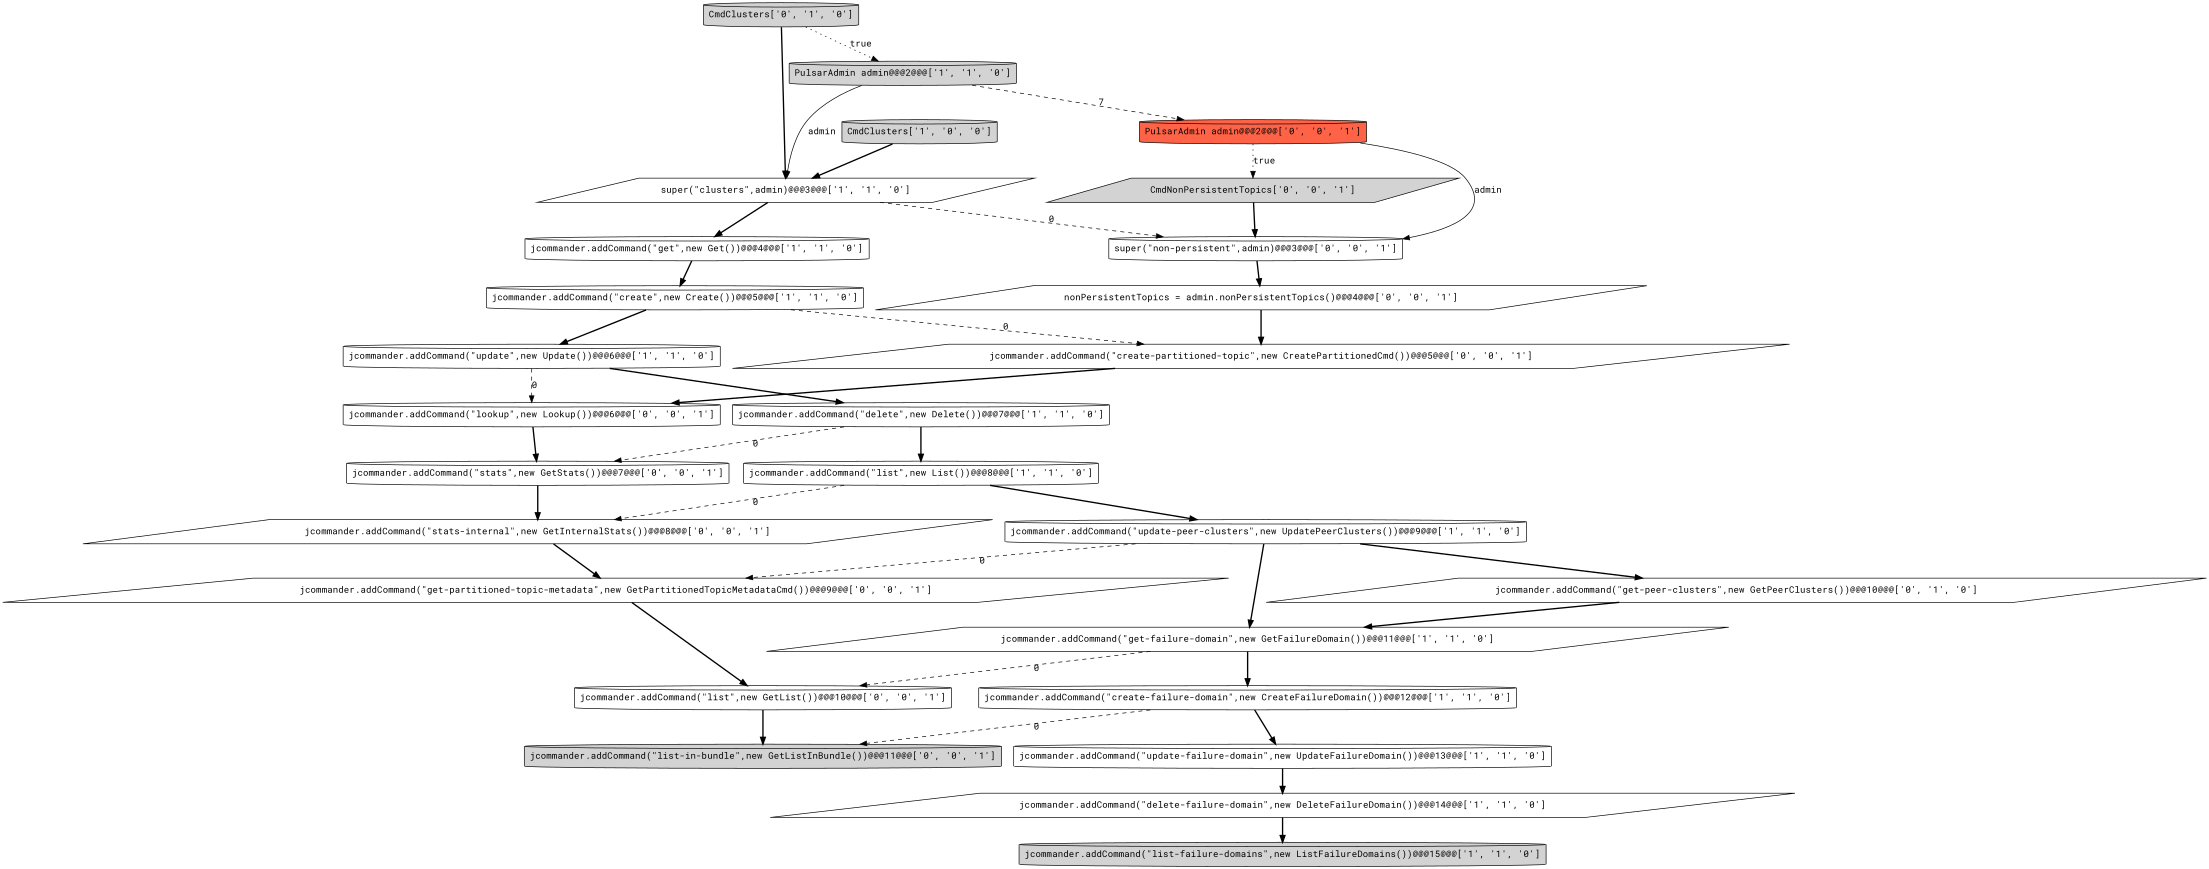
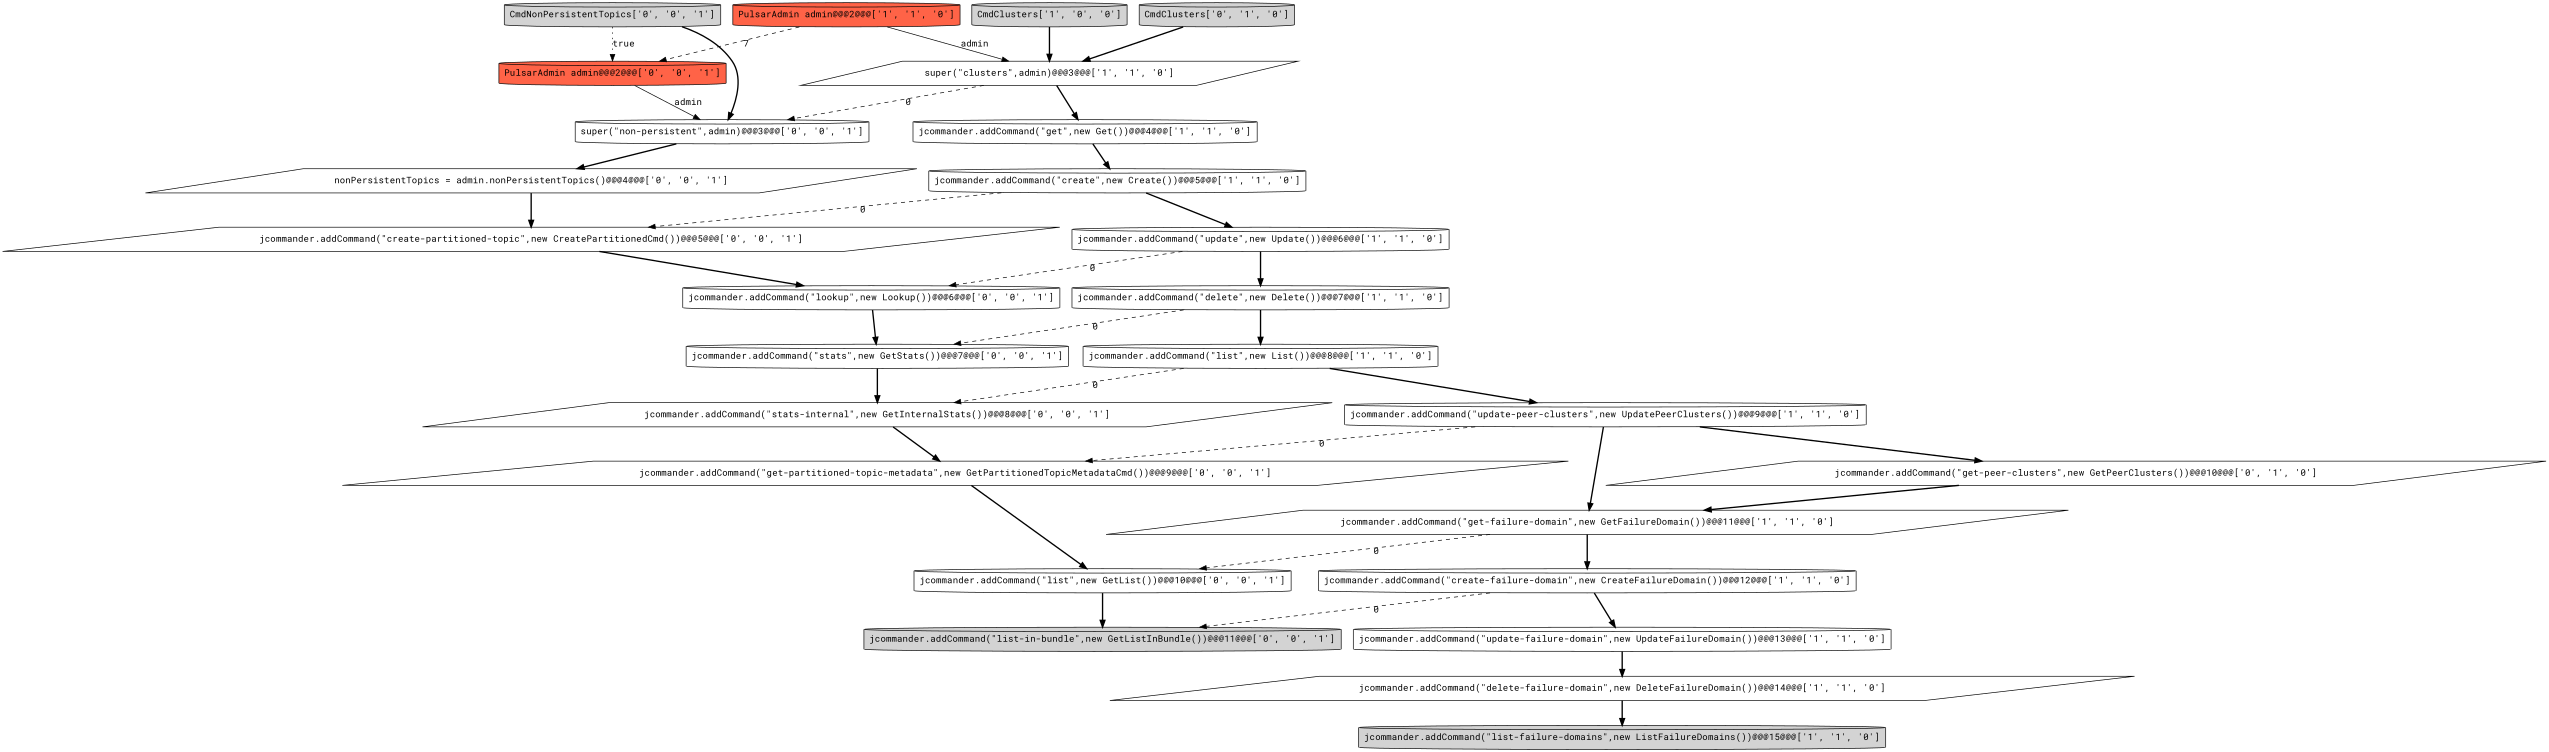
(839, 43) -> none
(903, 73) -> (846, 15)
(1253, 158) -> (613, 41)
(1253, 190) -> (613, 15)
